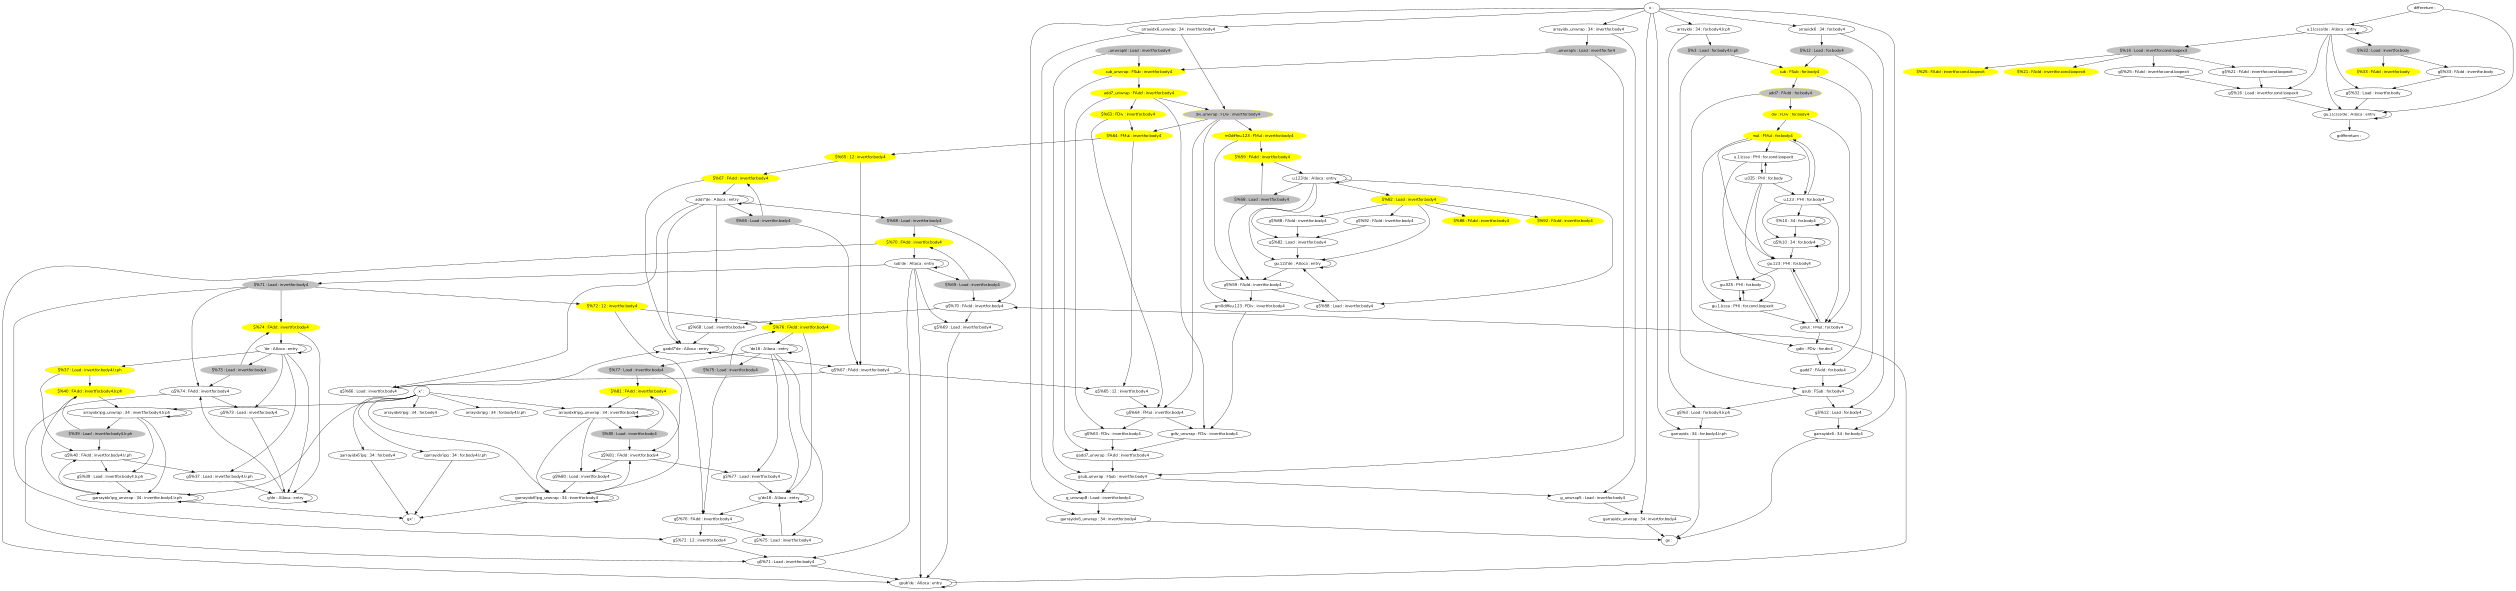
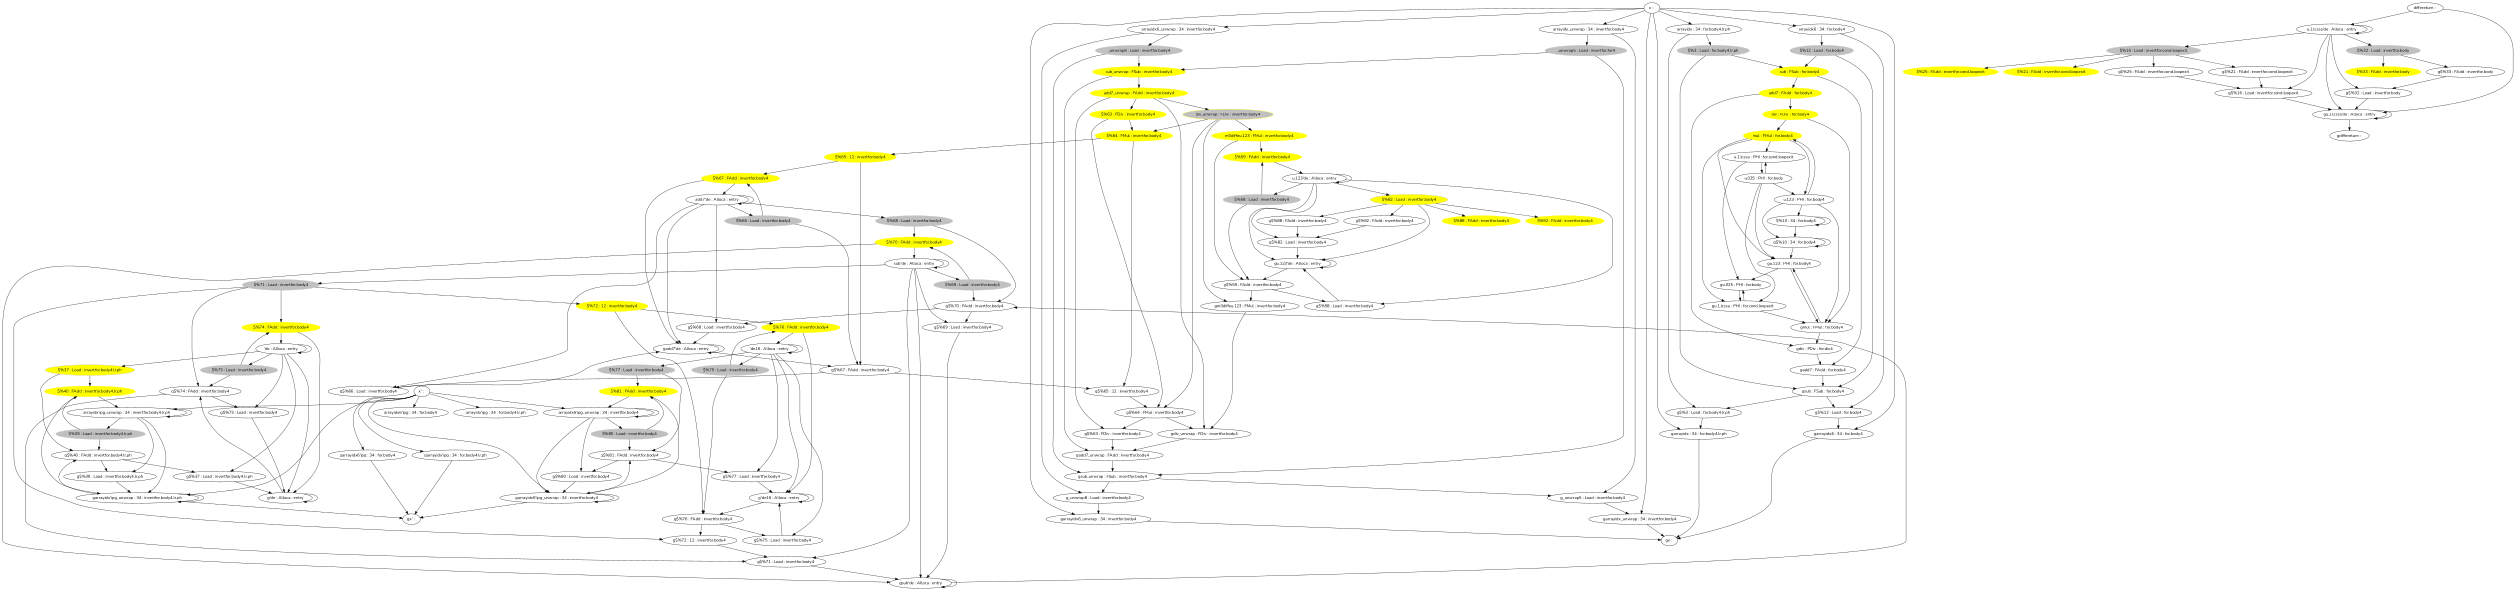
(1202, 71) -> (1160, 39)
(1790, 93) -> (1790, 93)
(1250, 306) -> (1250, 306)
